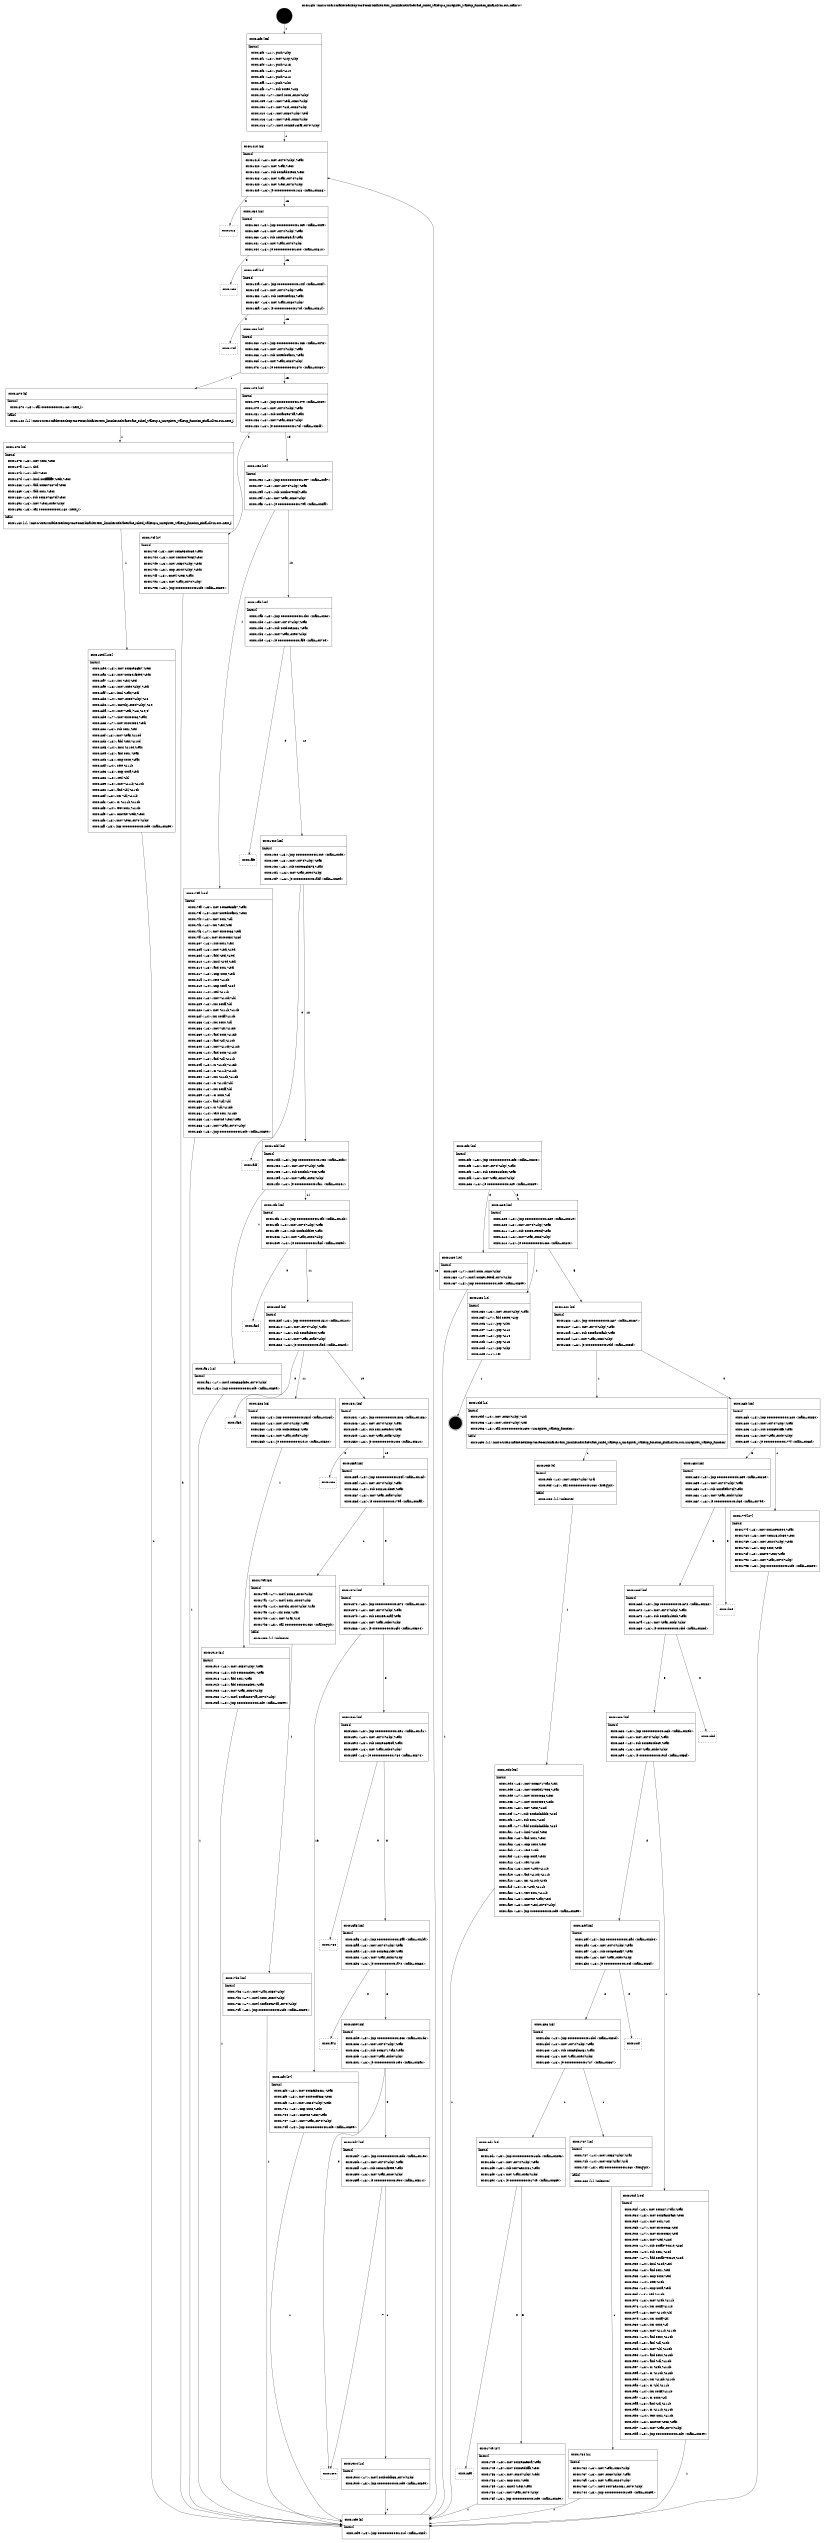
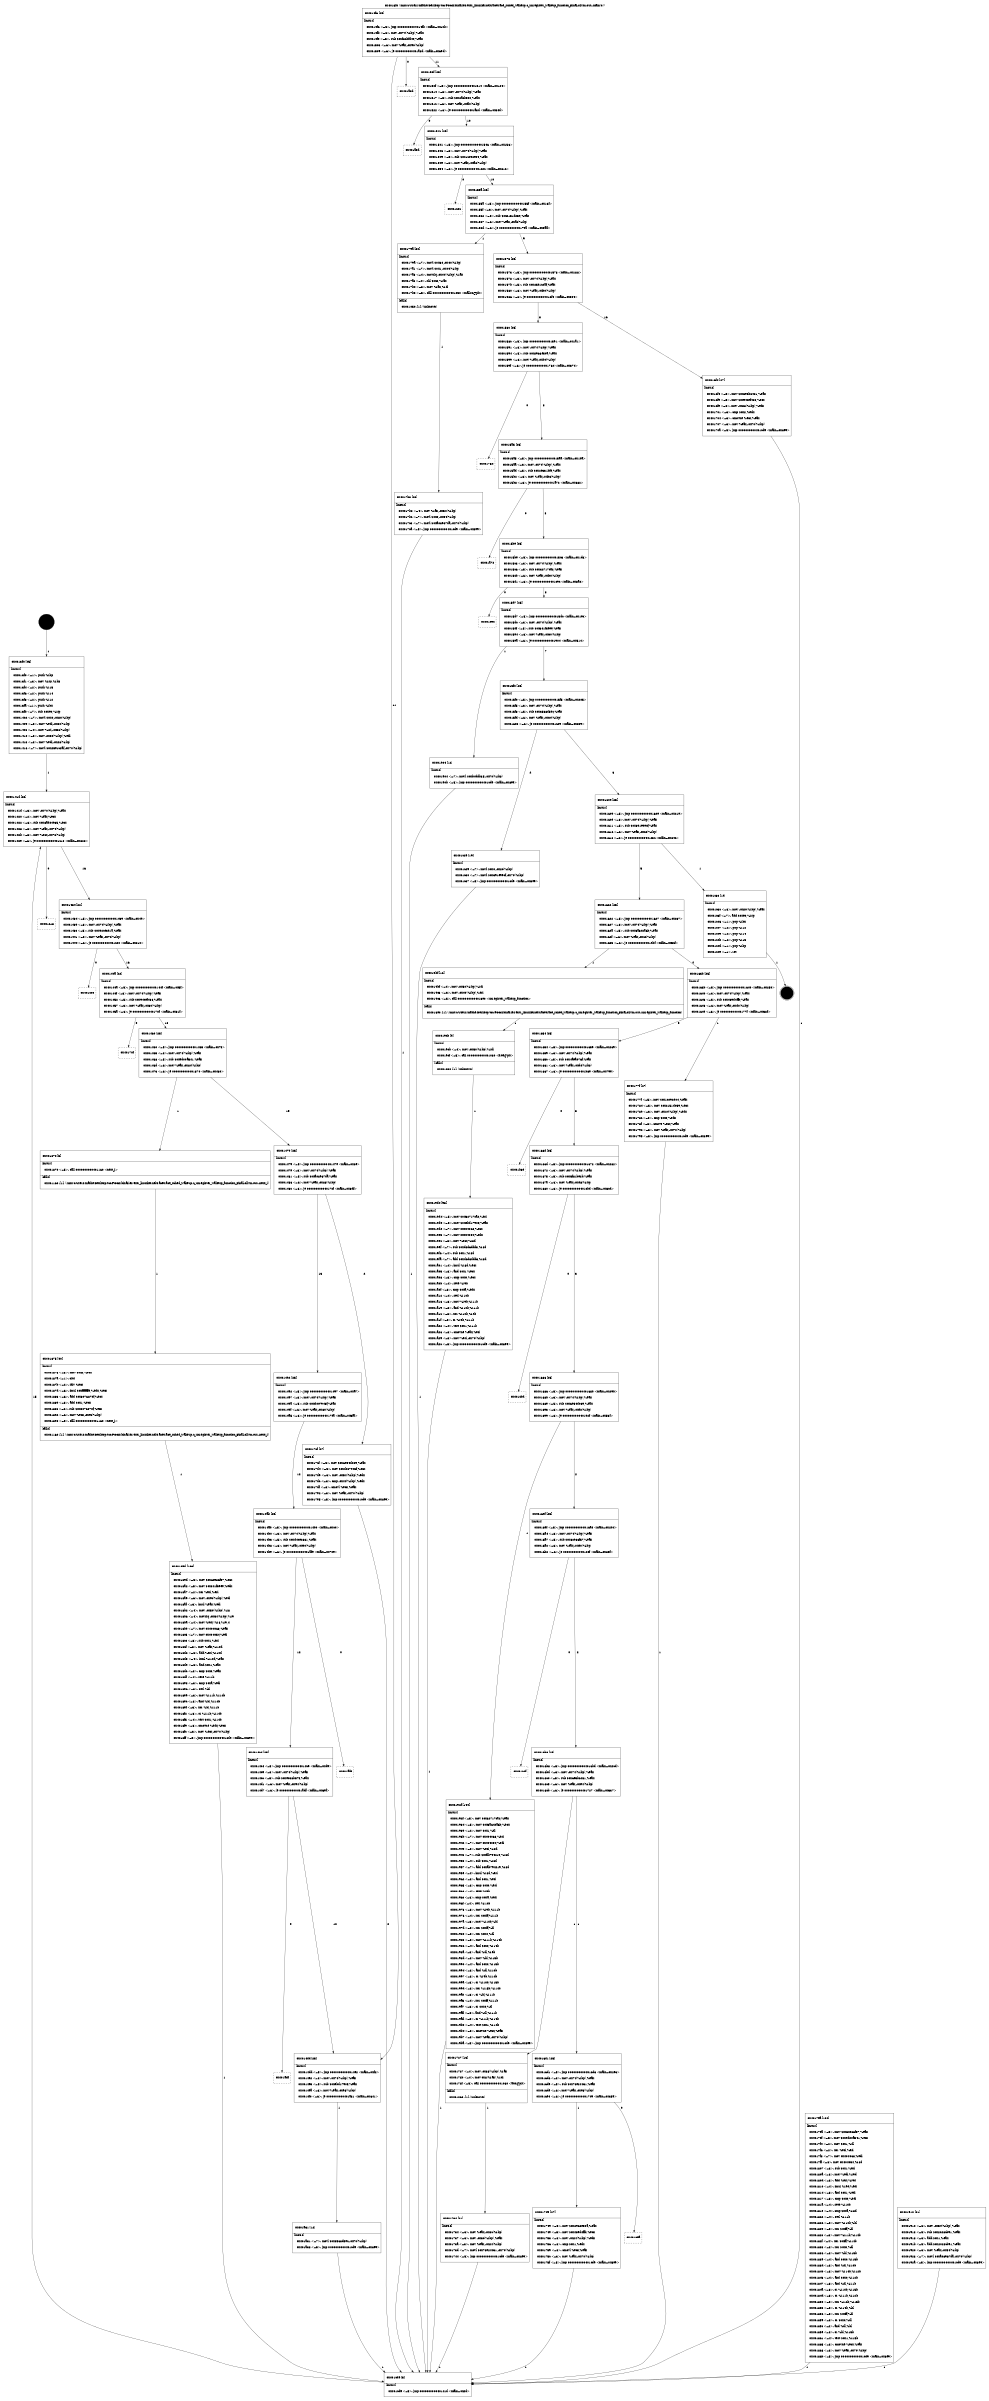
(225, 694) -> none
(306, 1194) -> (393, 1059)
(291, 1423) -> none
(522, 2315) -> (578, 2108)
(360, 2327) -> (544, 663)
